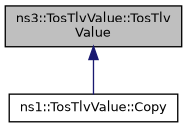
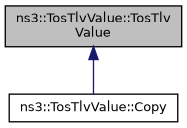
(93, 108) -> (93, 108)
